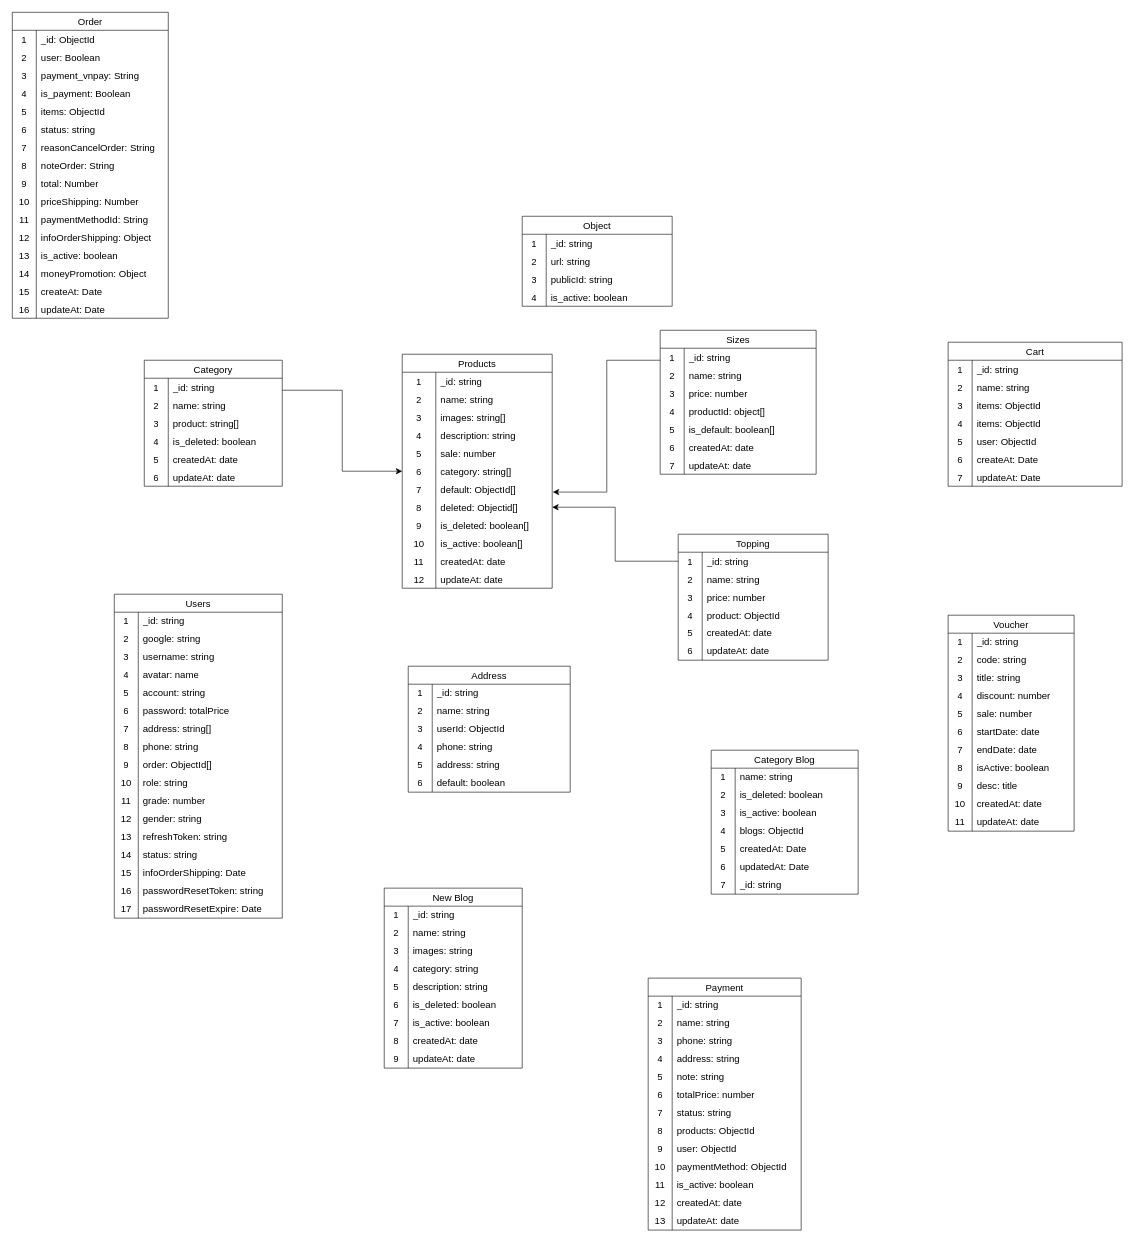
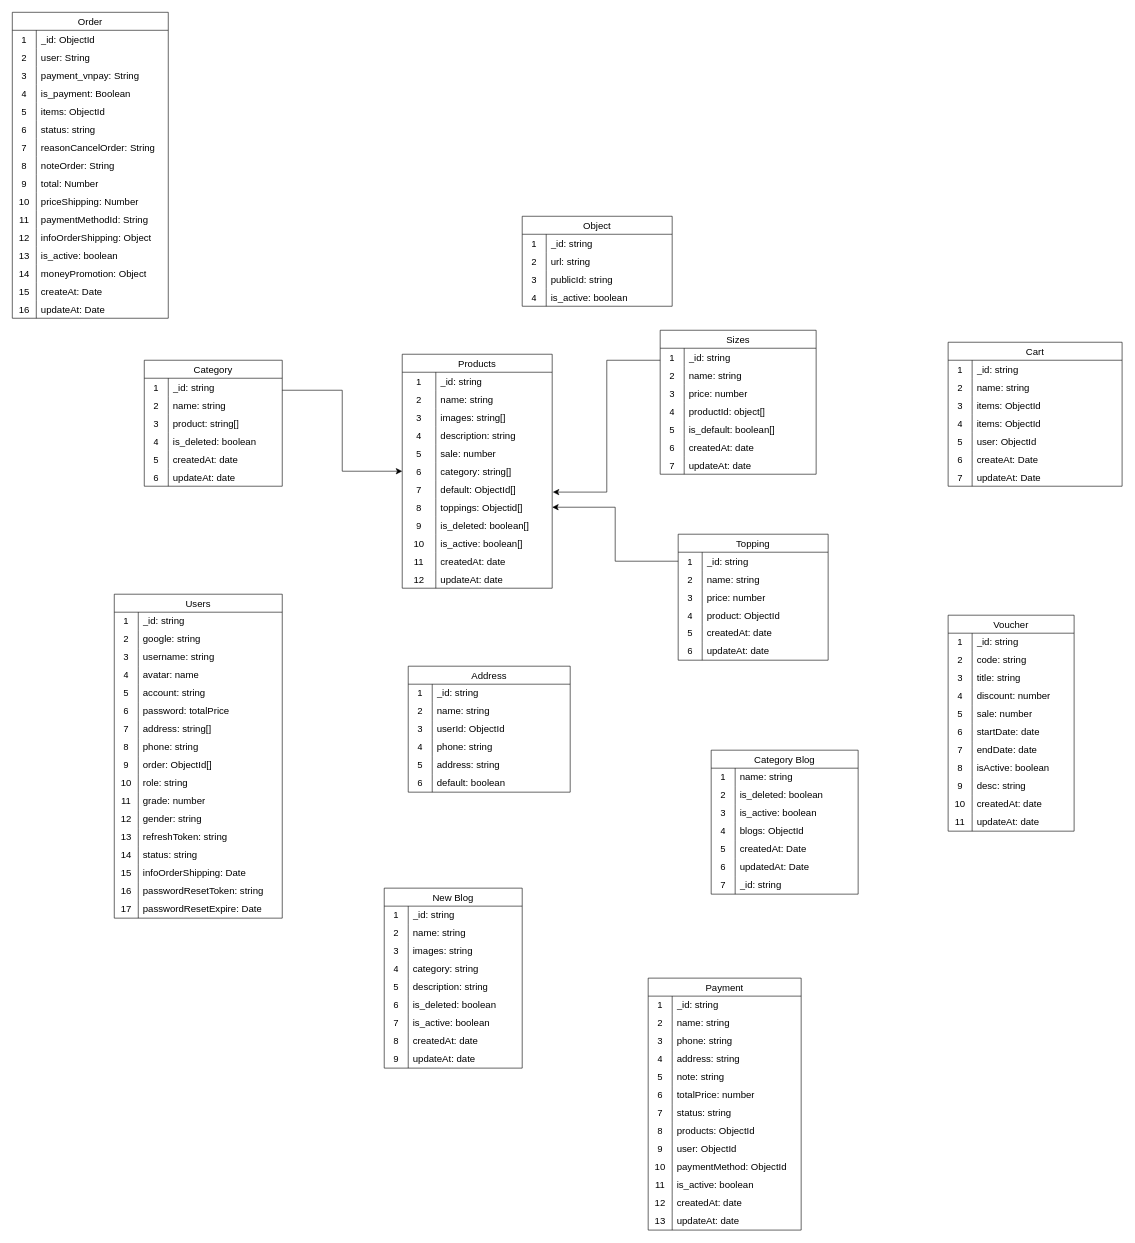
(72, 57) -> (70, 57)
(487, 507) -> (489, 507)
(1002, 786) -> (1006, 786)
